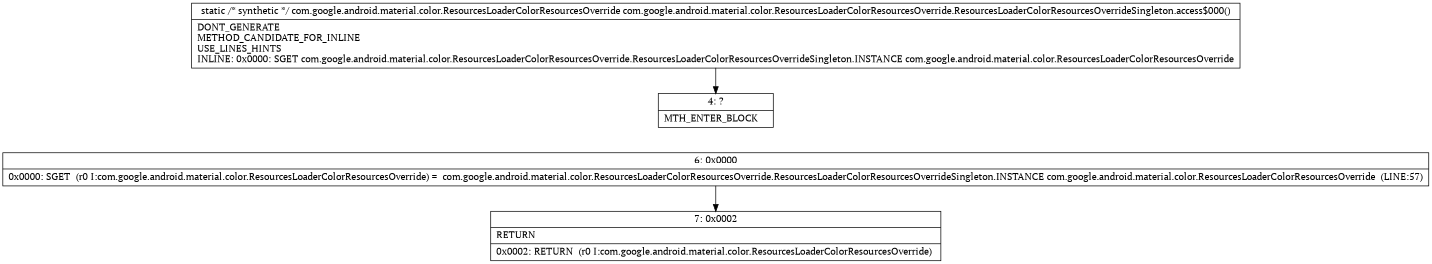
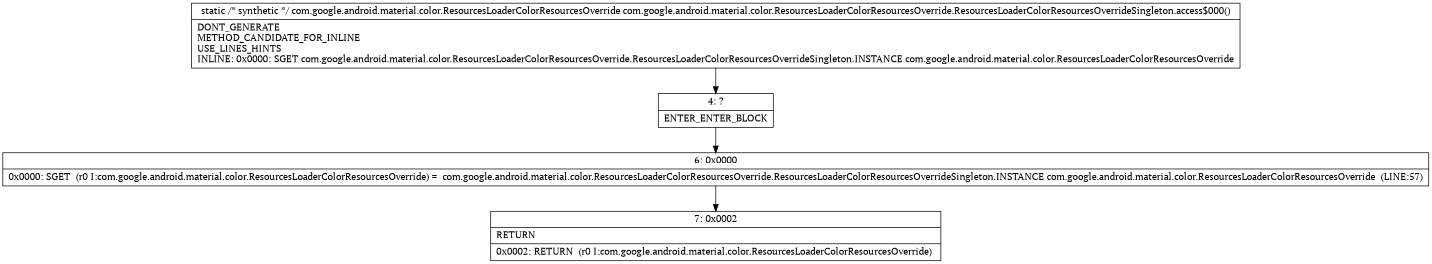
(711, 119) -> (716, 119)
none -> (716, 137)
